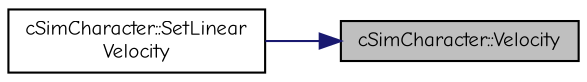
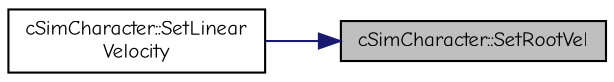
(460, 41) -> (473, 41)
